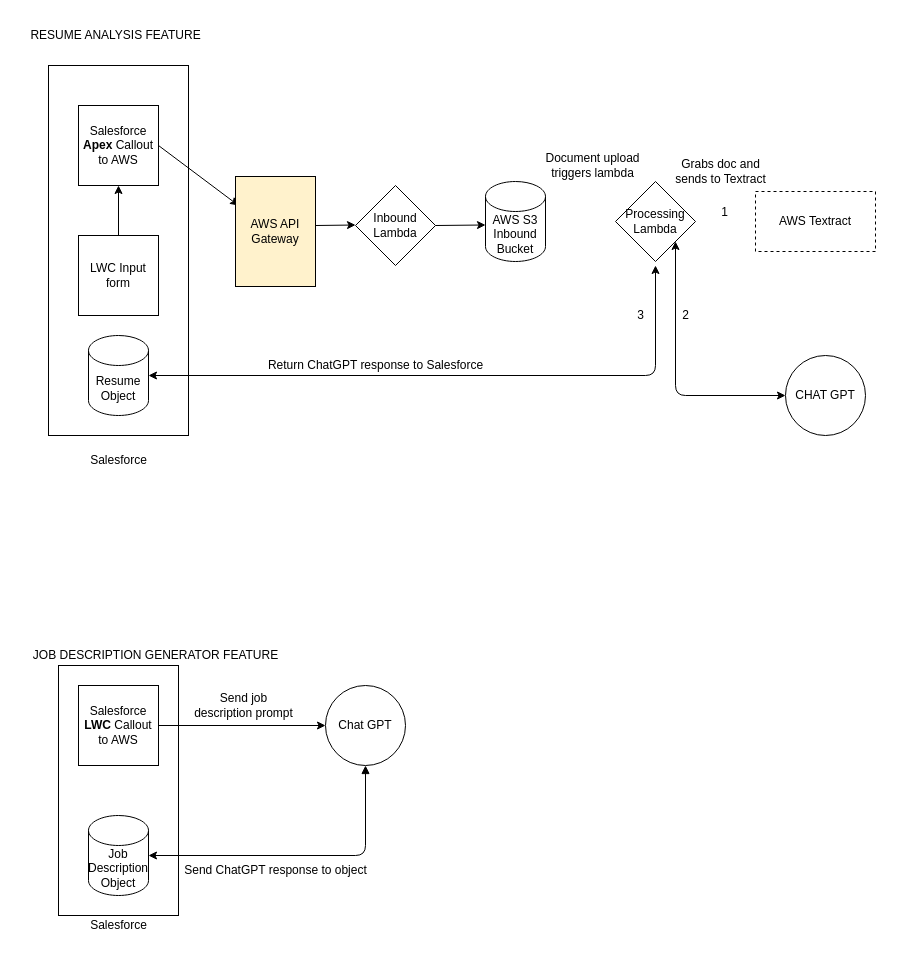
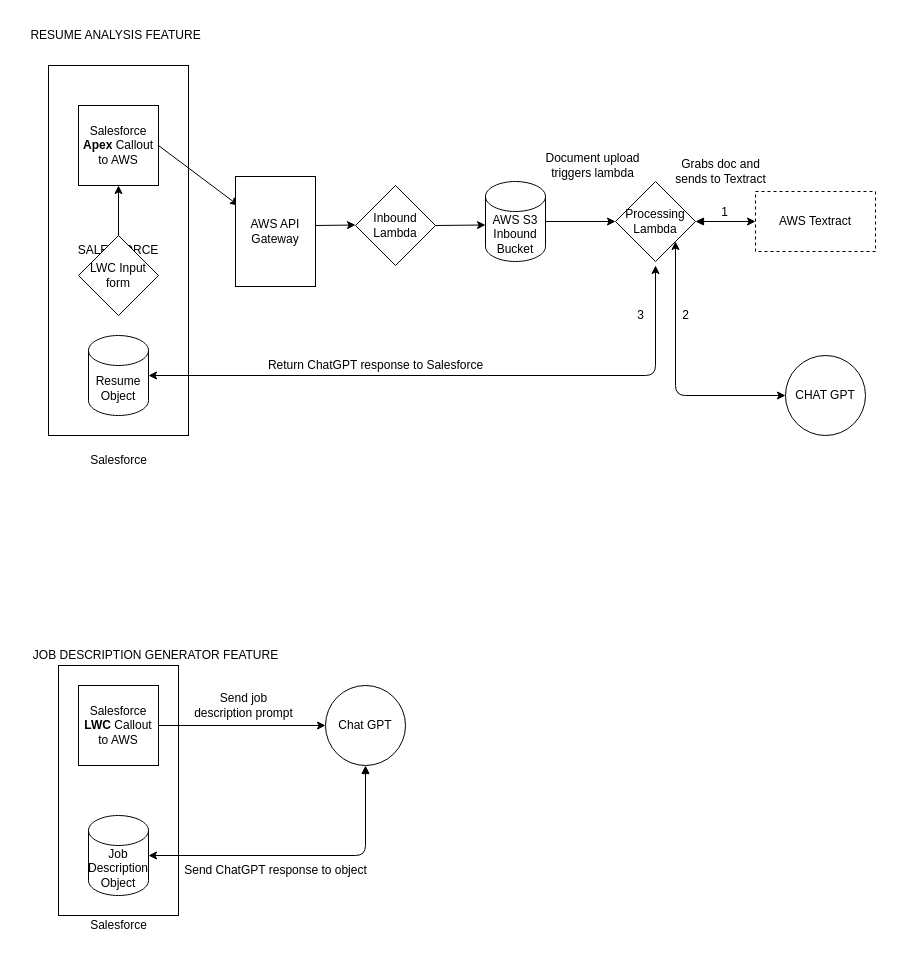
none -> (577, 222)
none -> (726, 222)
(276, 232) -> (276, 232)
(119, 276) -> (119, 276)
